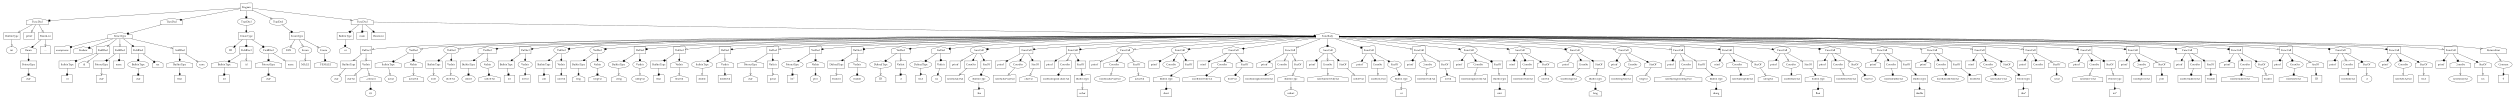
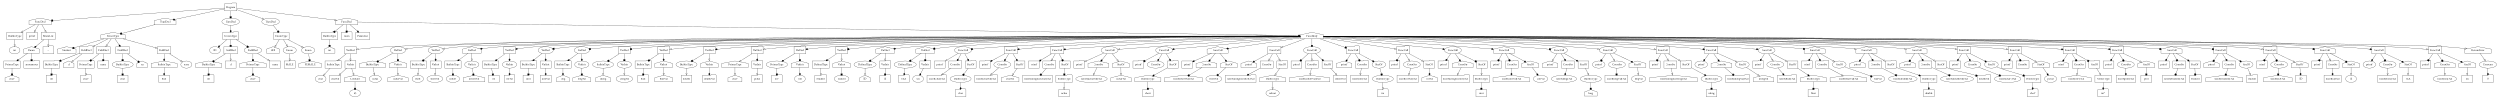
(297, 36) -> (281, 36)
(90, 42) -> (32, 56)
(1523, 79) -> (1511, 79)
(1846, 79) -> (1848, 79)
